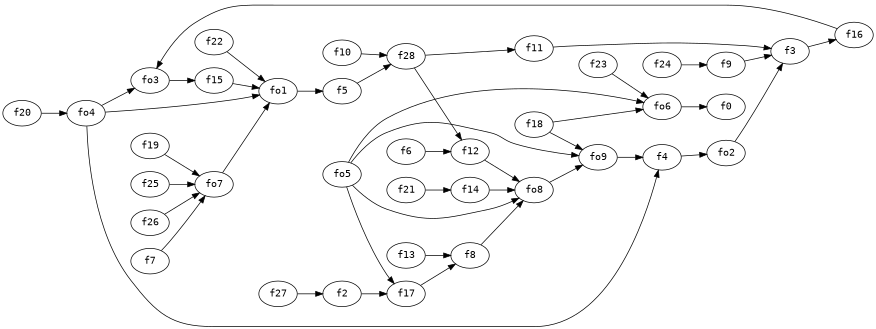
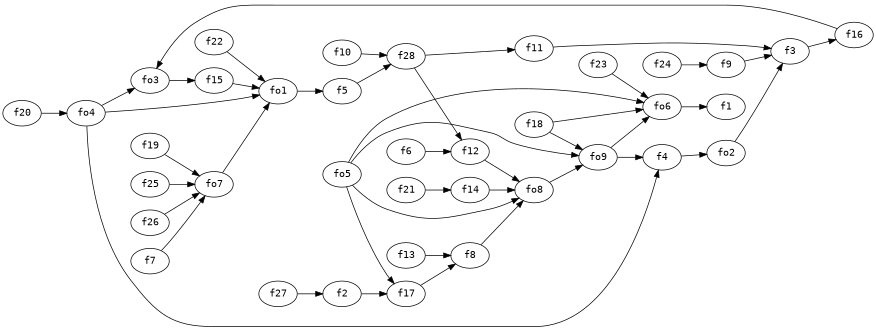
(726, 107) -> (726, 107)
none -> (627, 134)
